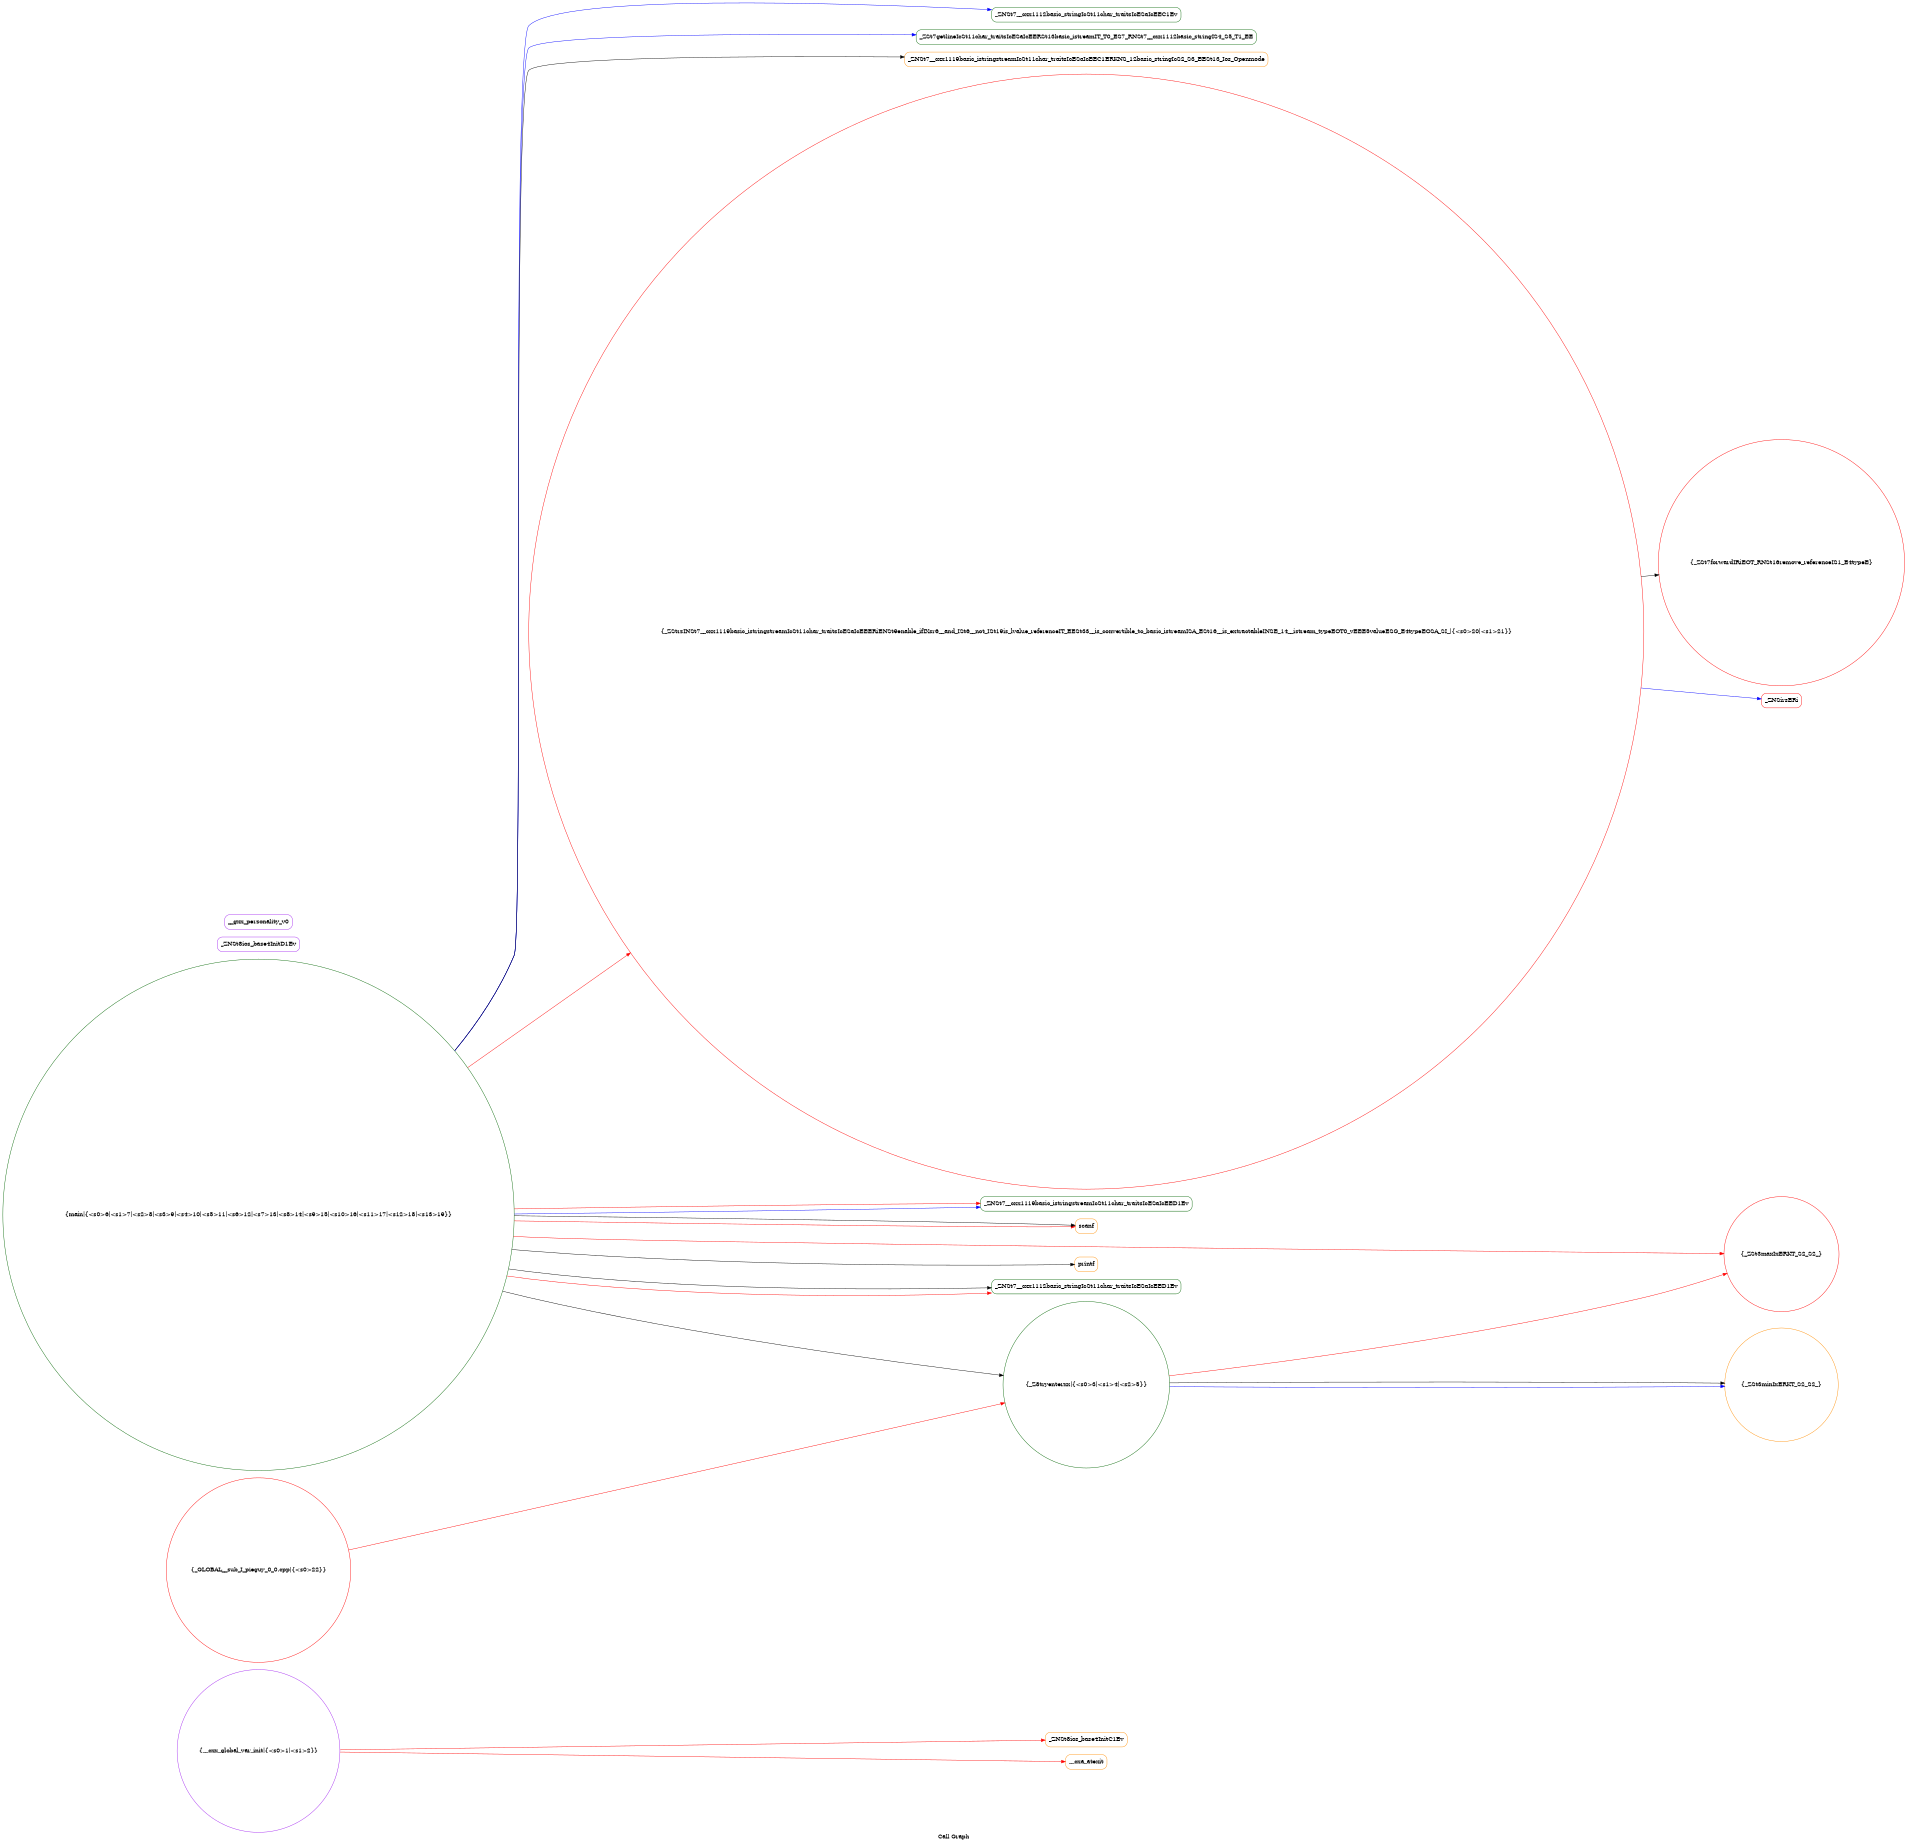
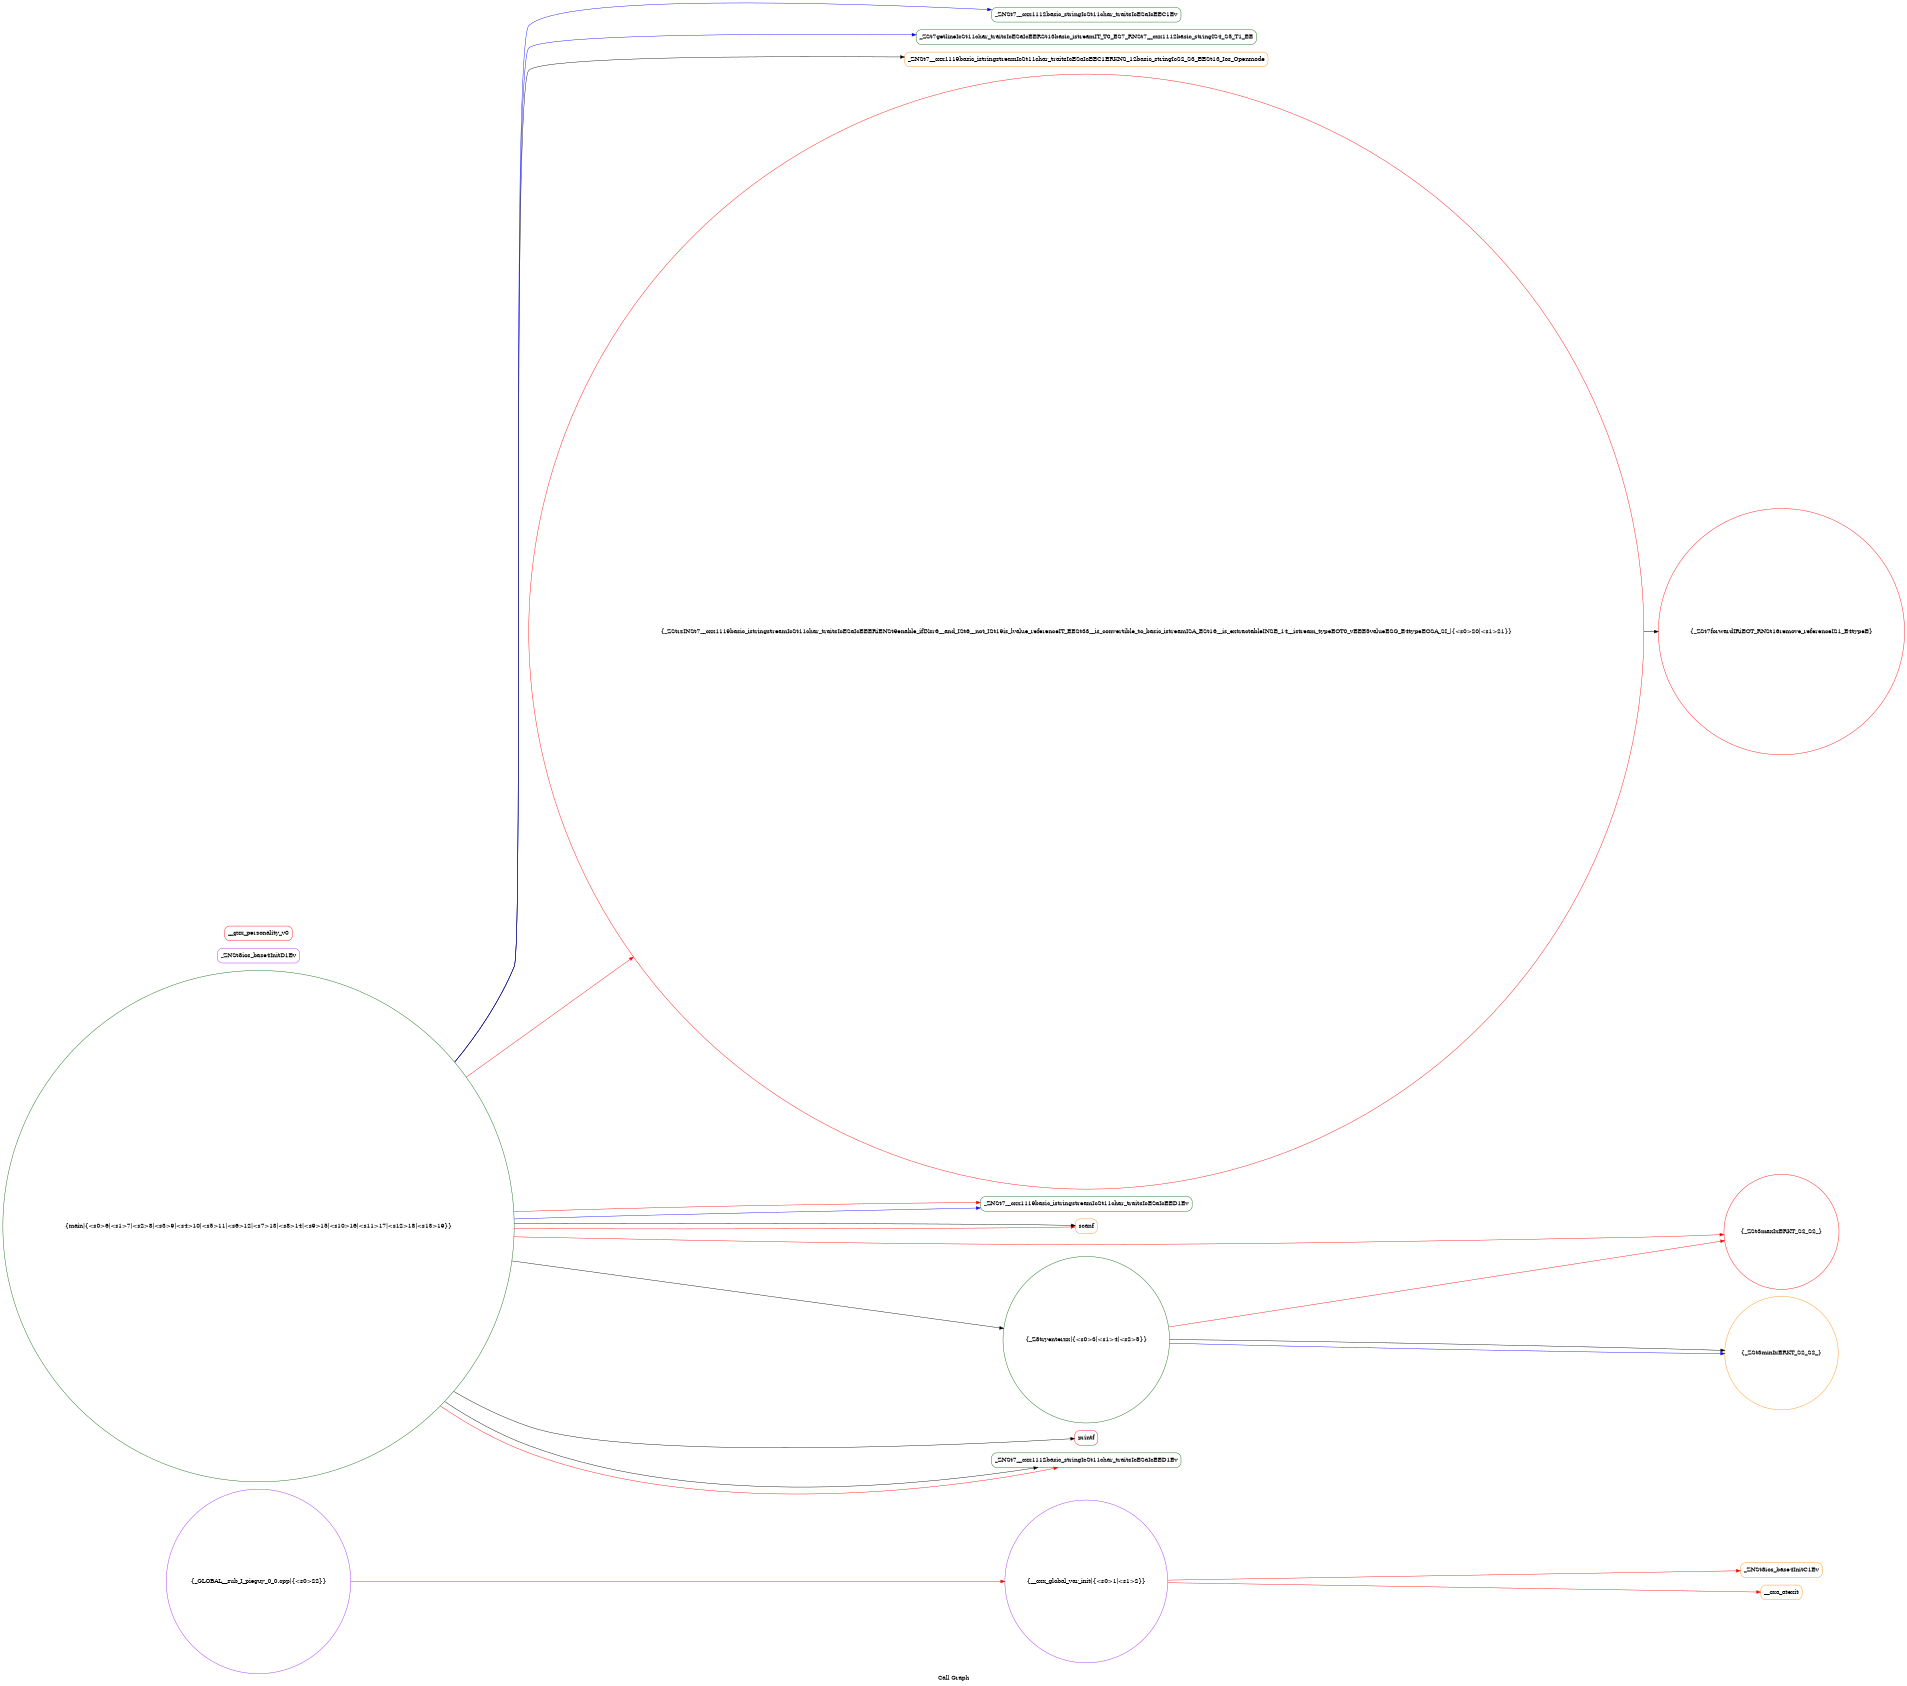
(1781, 701) -> none
(259, 922) -> (259, 933)
(1086, 1264) -> (1086, 1438)
(675, 1477) -> (676, 1581)
(259, 1570) -> (259, 1581)
